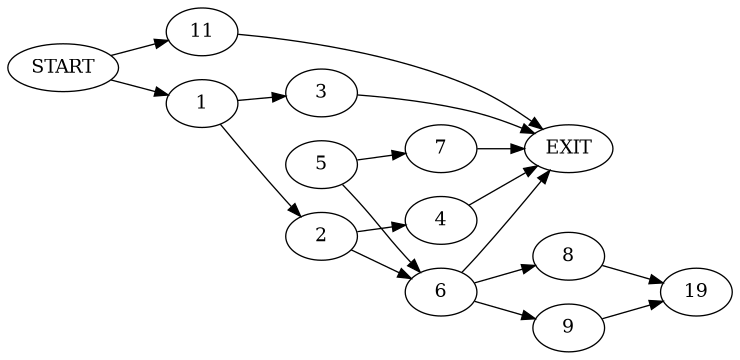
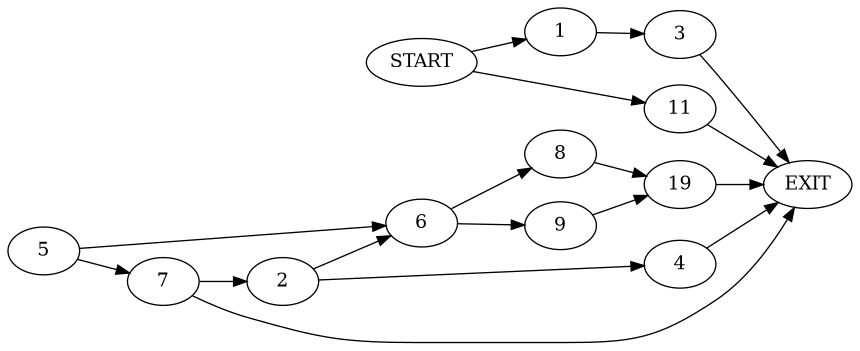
(255, 166) -> (217, 281)
(502, 227) -> (733, 185)
